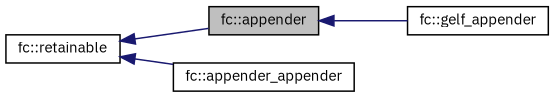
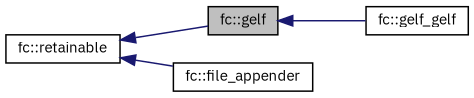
(264, 21) -> (243, 21)
(478, 21) -> (417, 21)
(264, 77) -> (243, 77)
